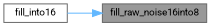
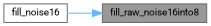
(36, 13) -> (36, 13)
